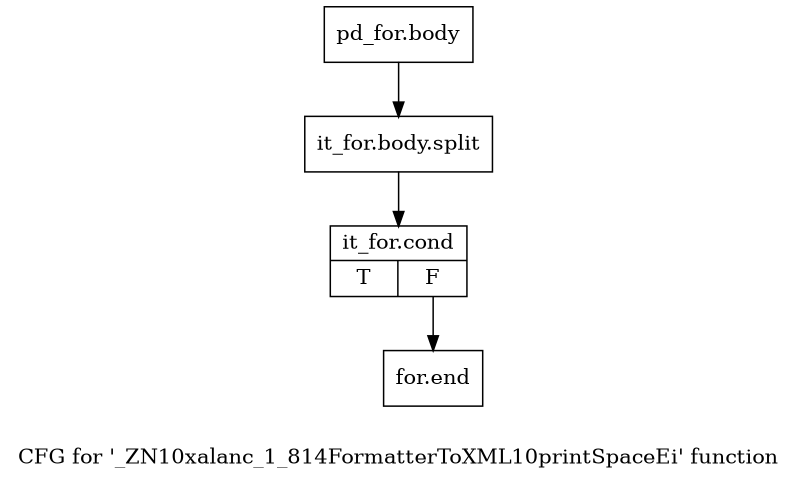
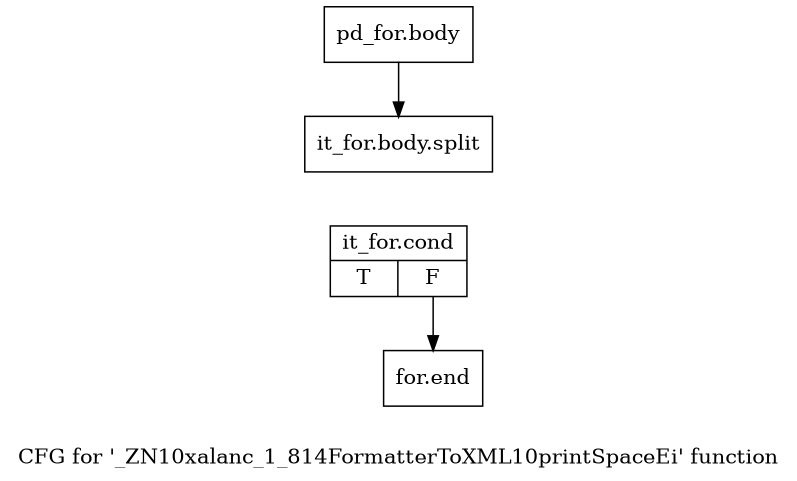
(399, 192) -> none
